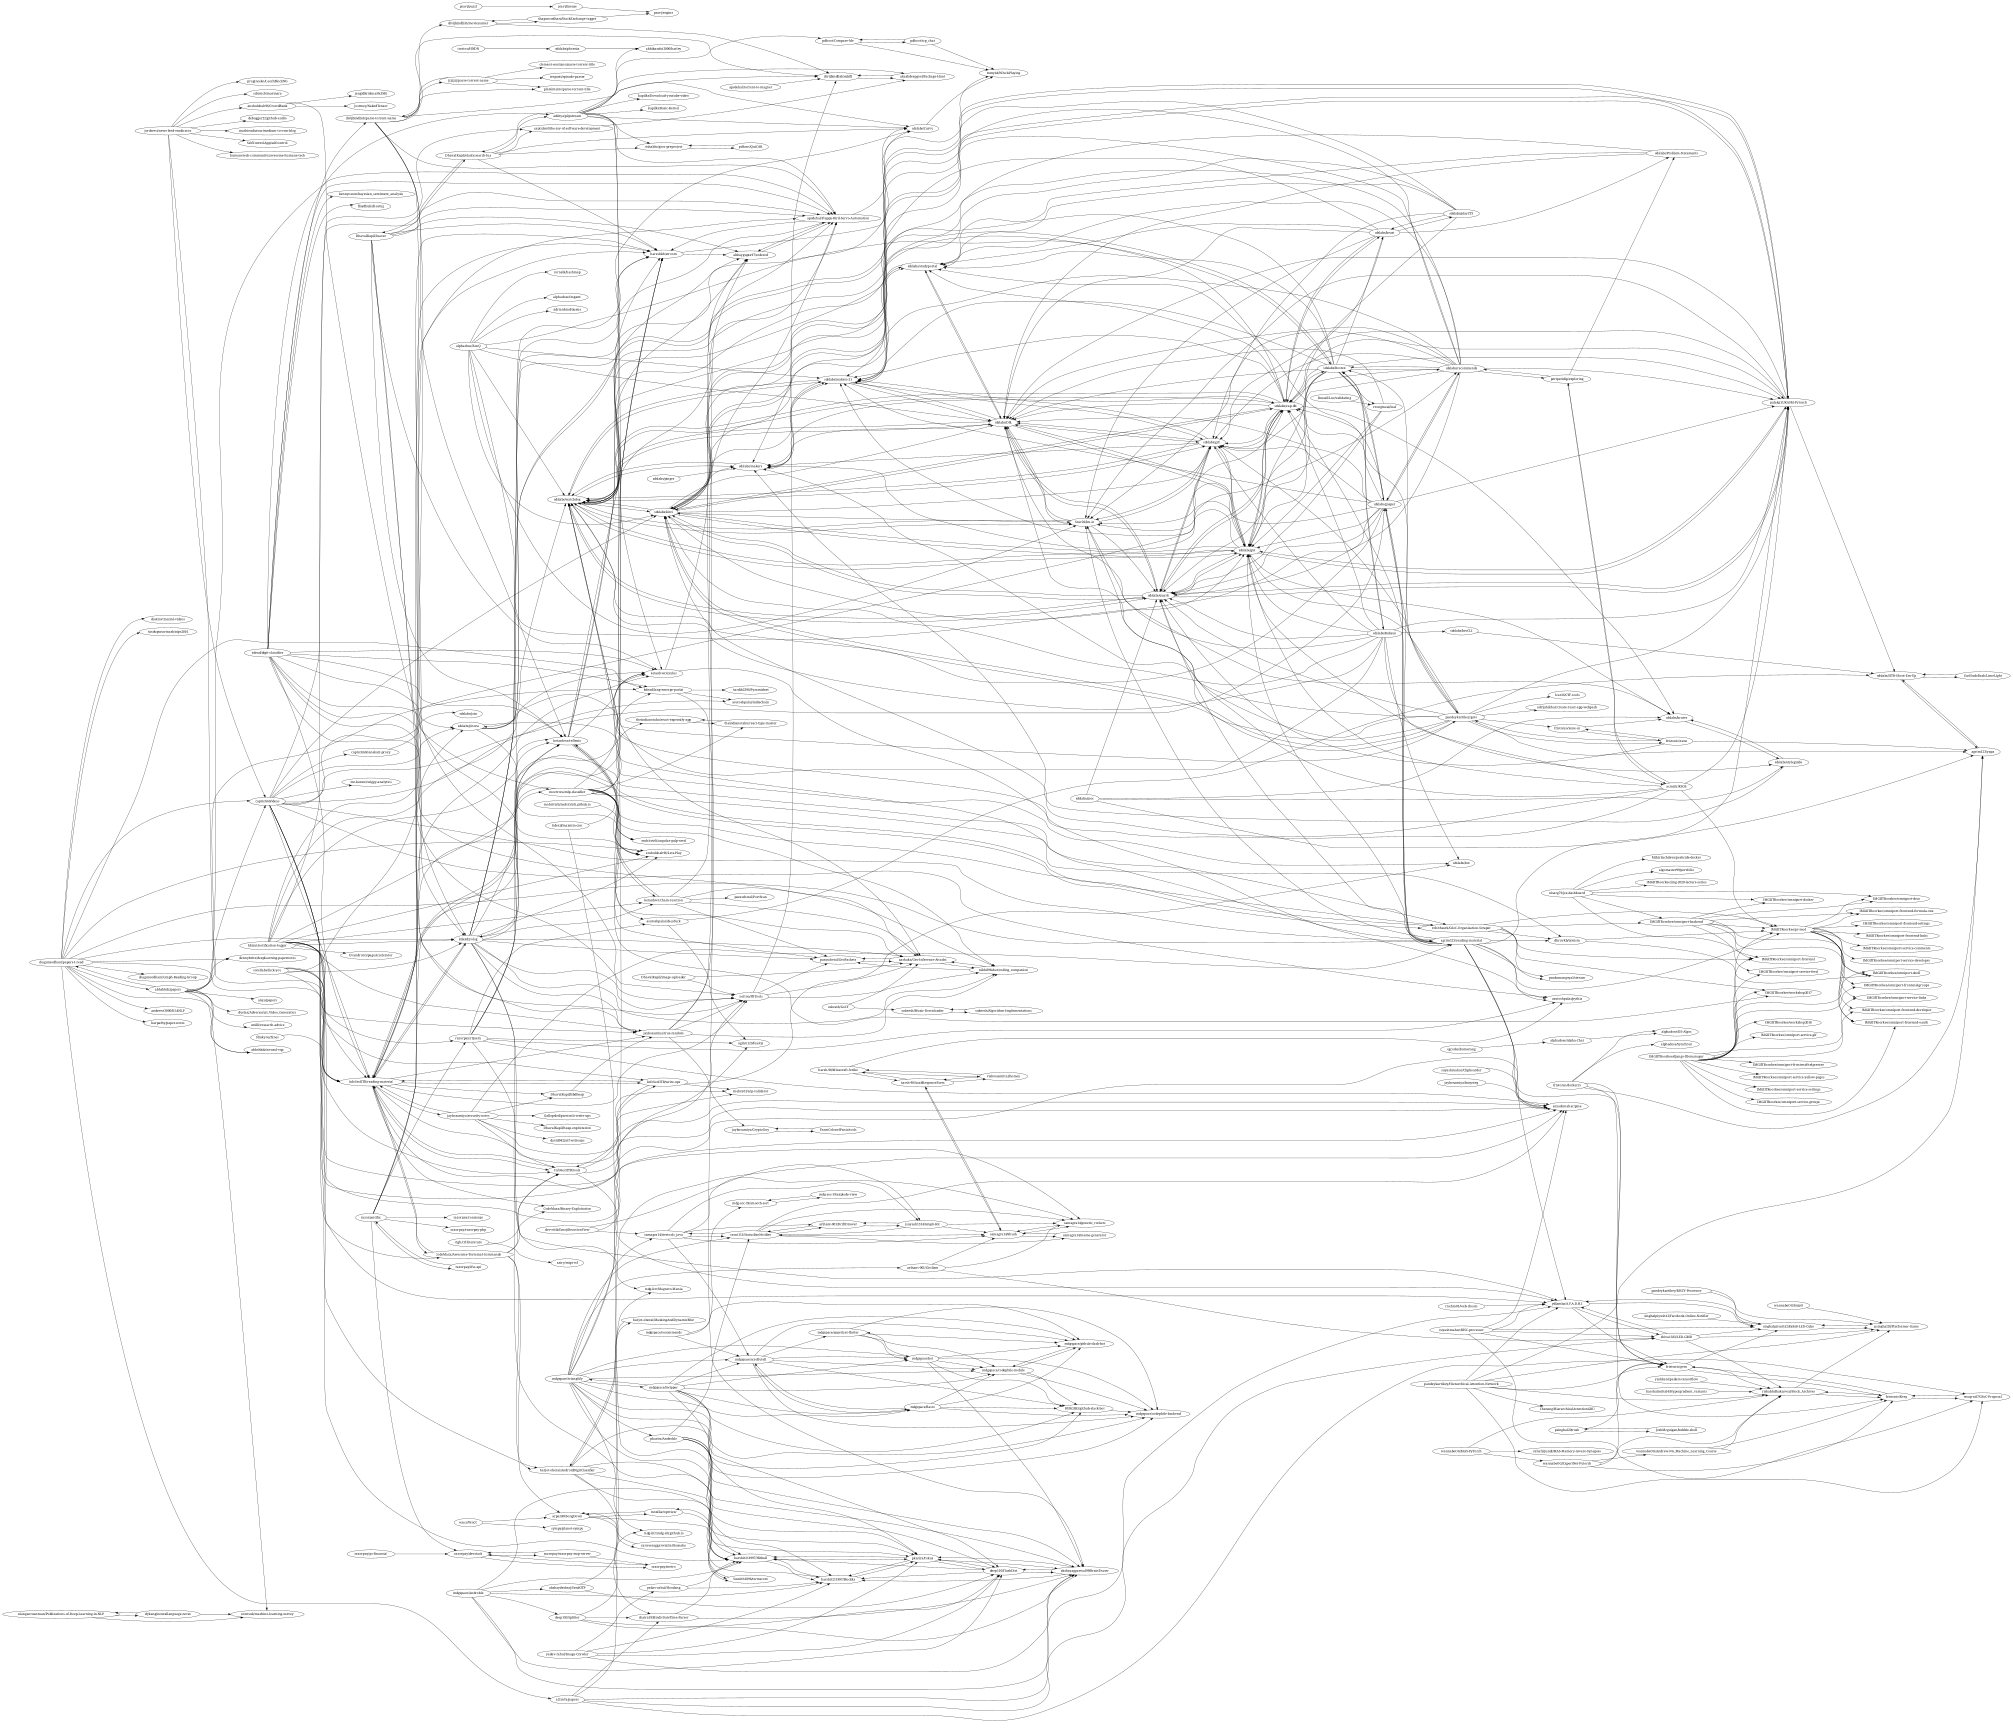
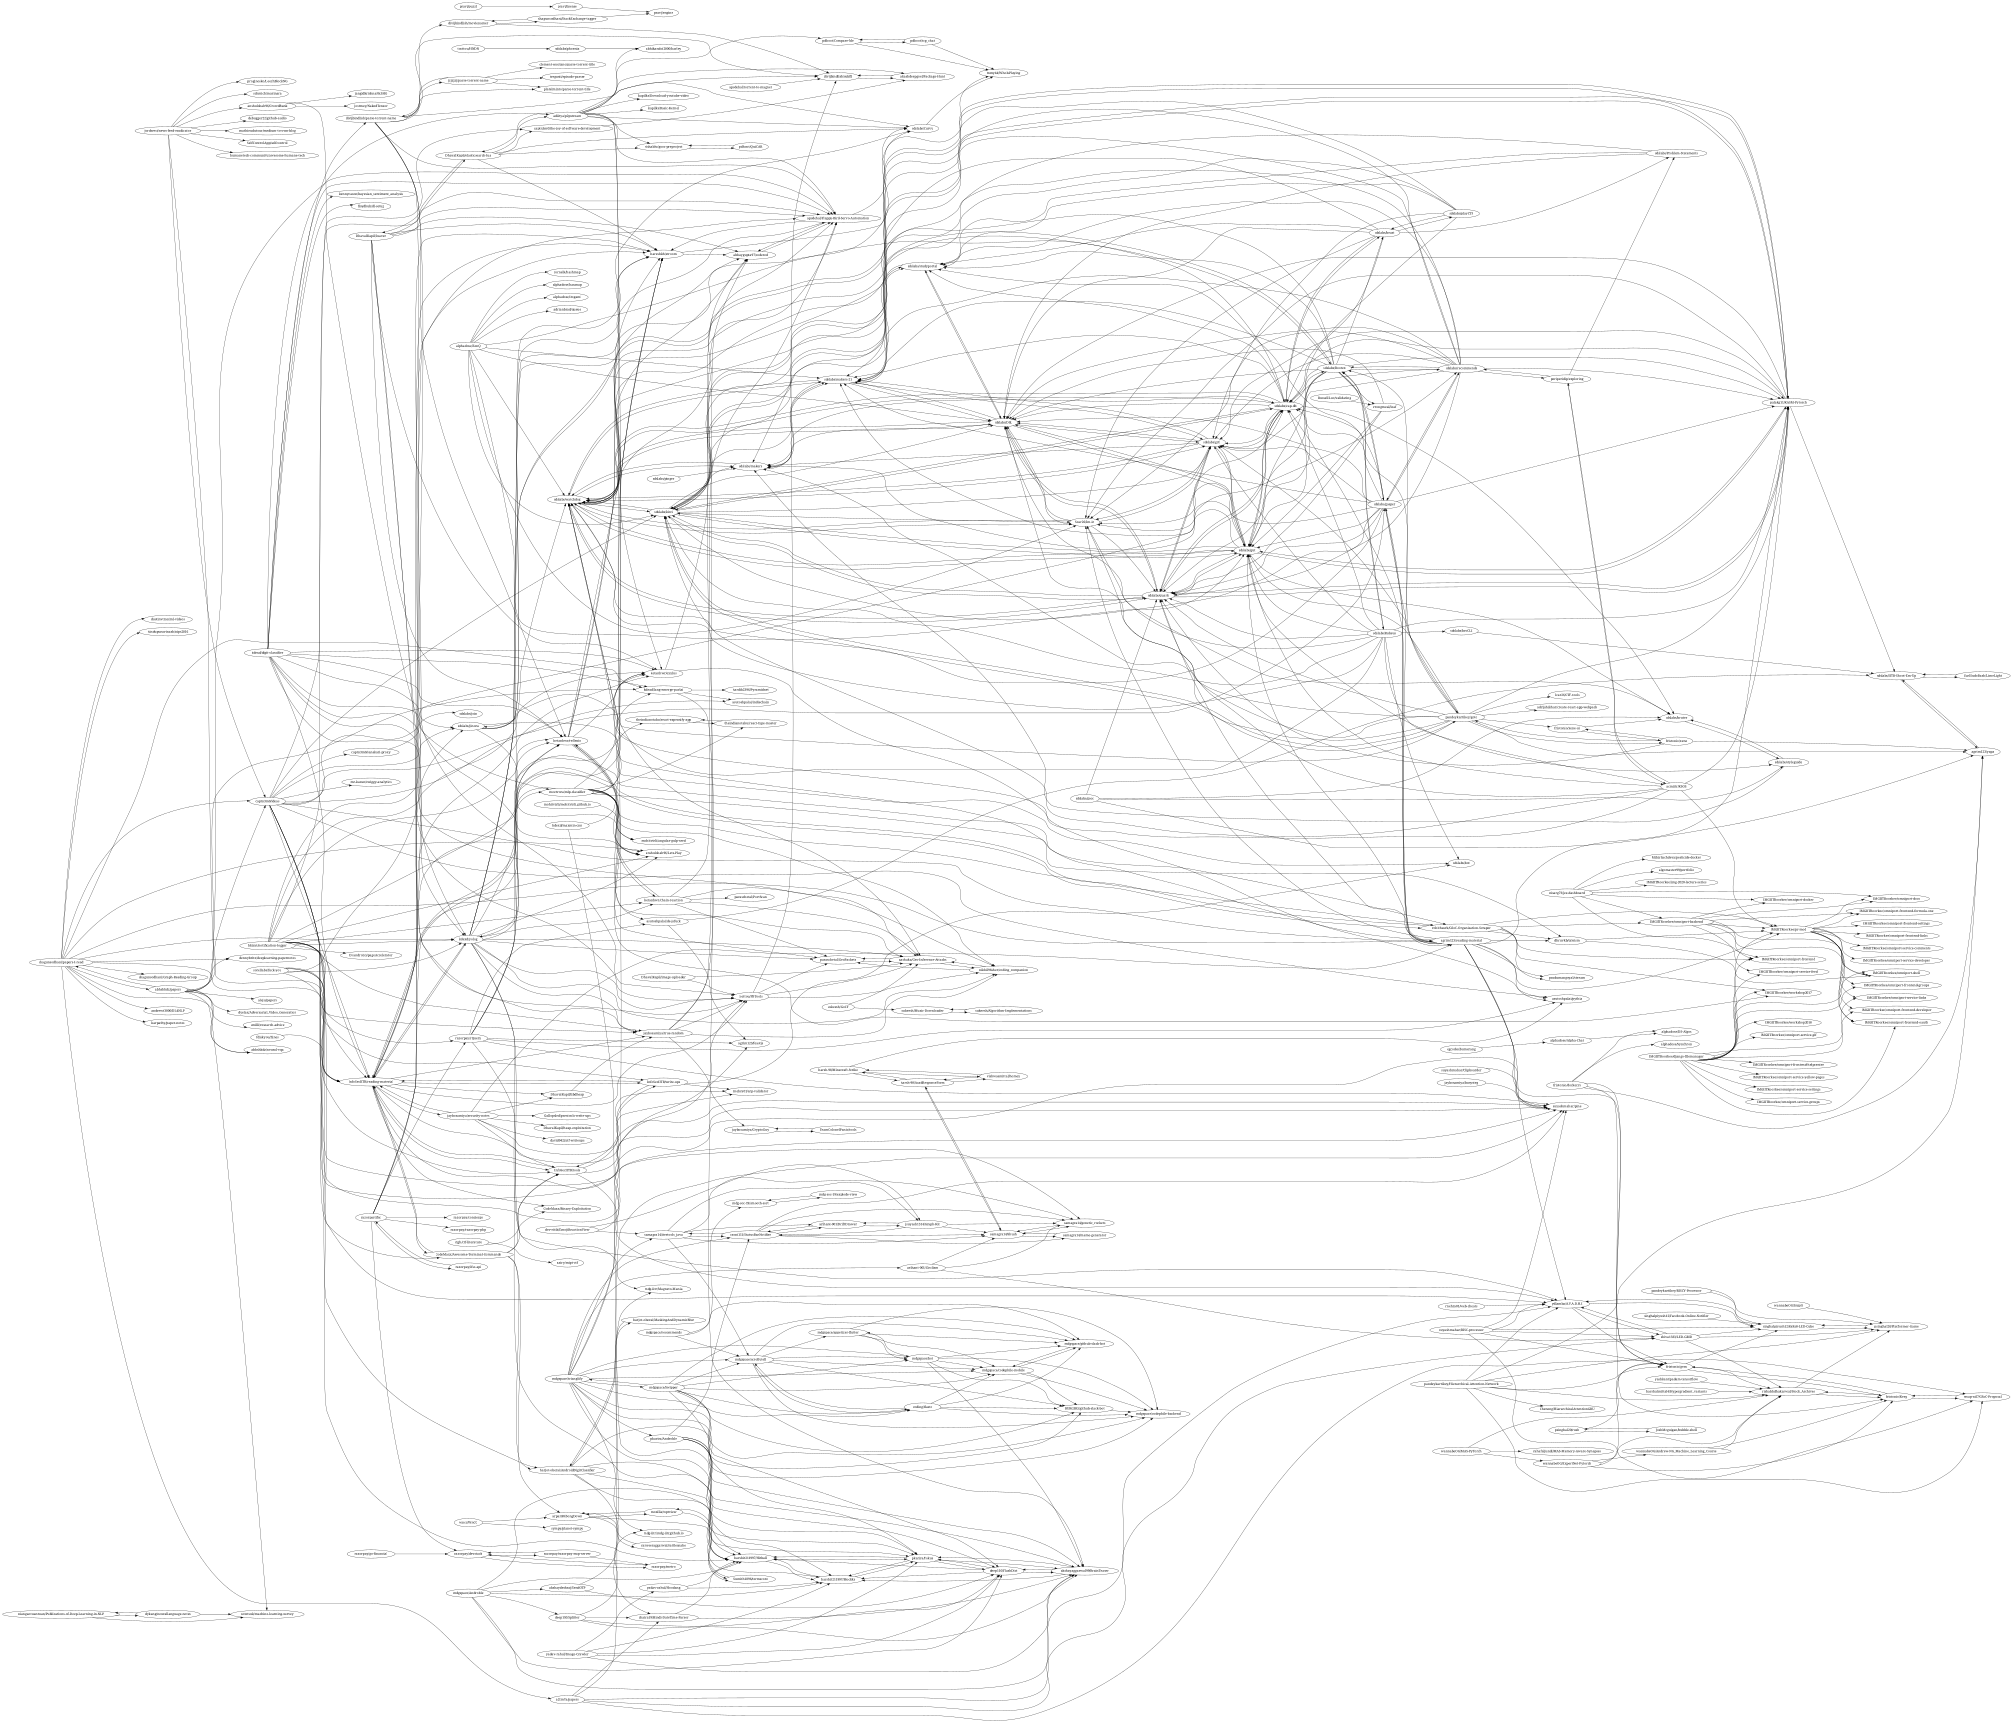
none -> (567, 285)
(923, 1407) -> (923, 1407)
